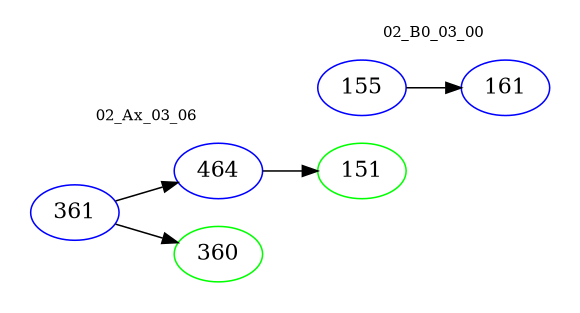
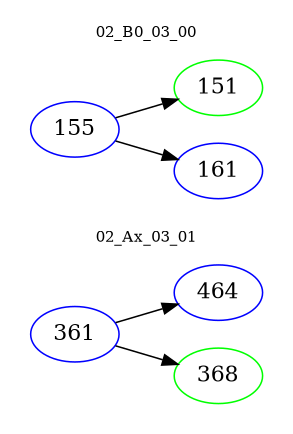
(147, 116) -> (147, 238)
(284, 171) -> (139, 111)
(218, 254) -> (218, 376)
